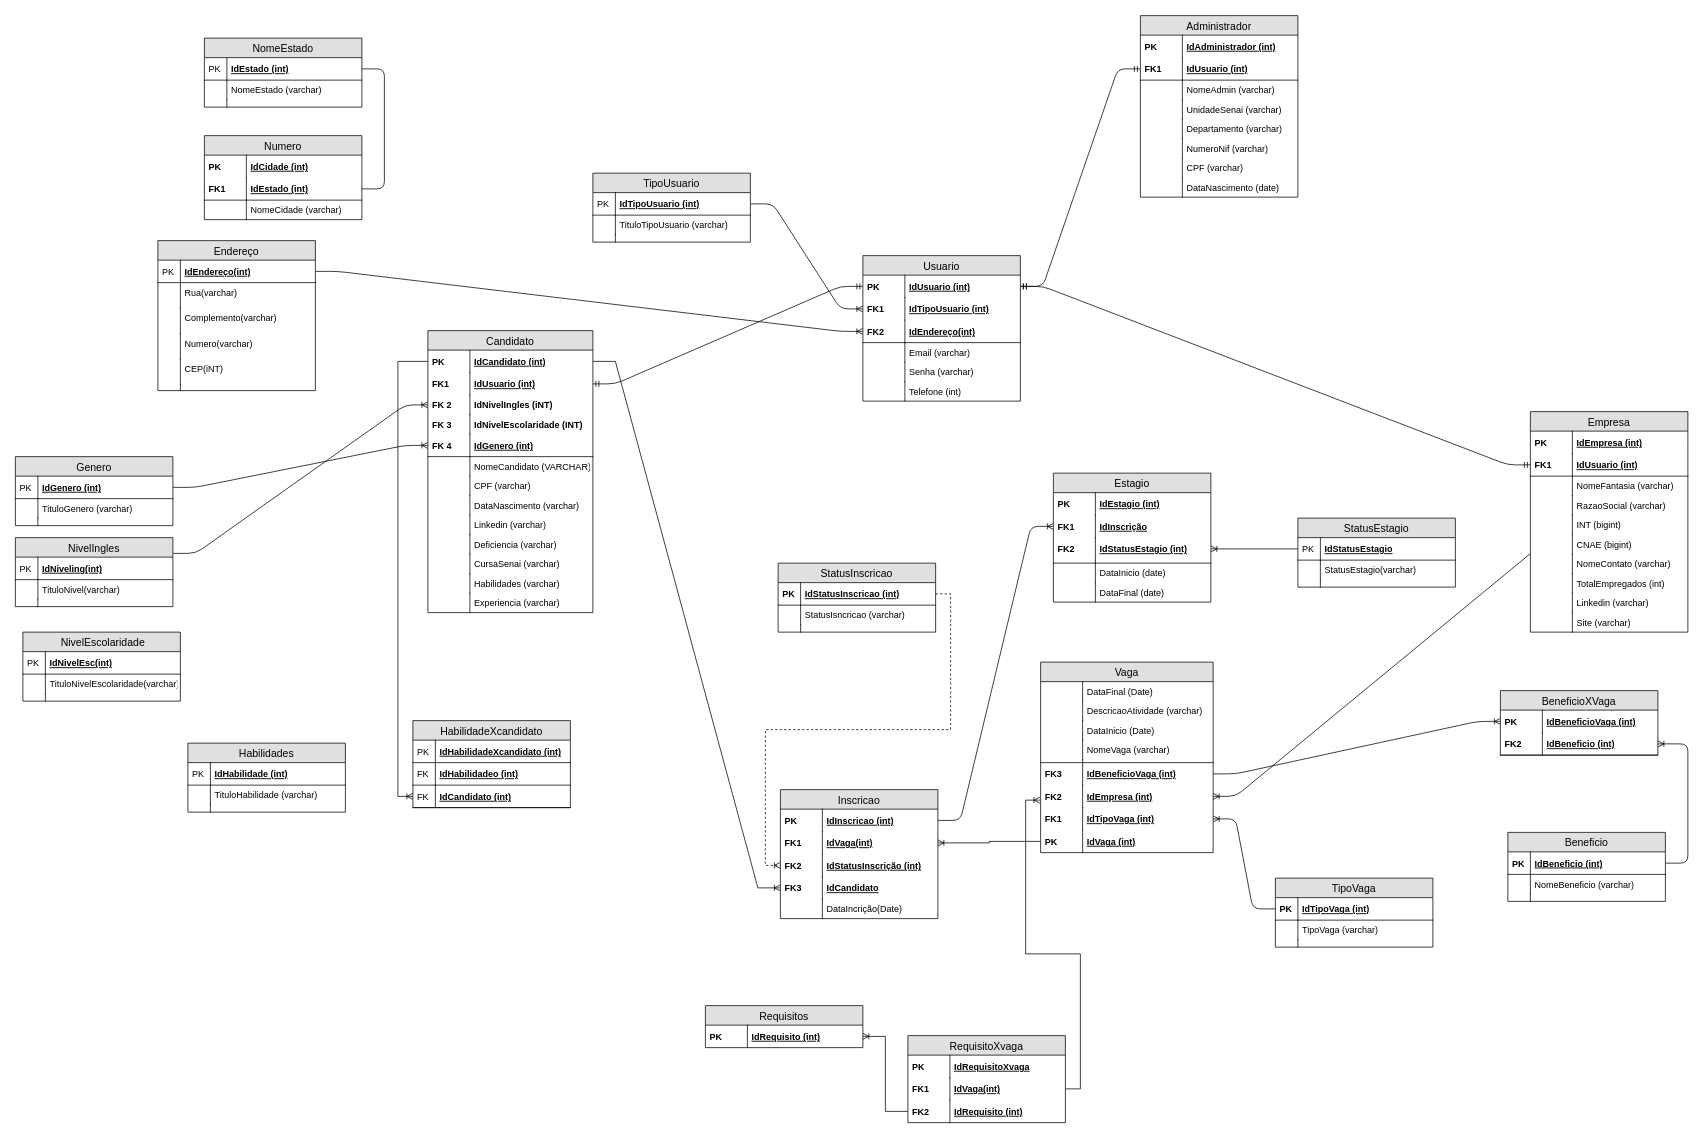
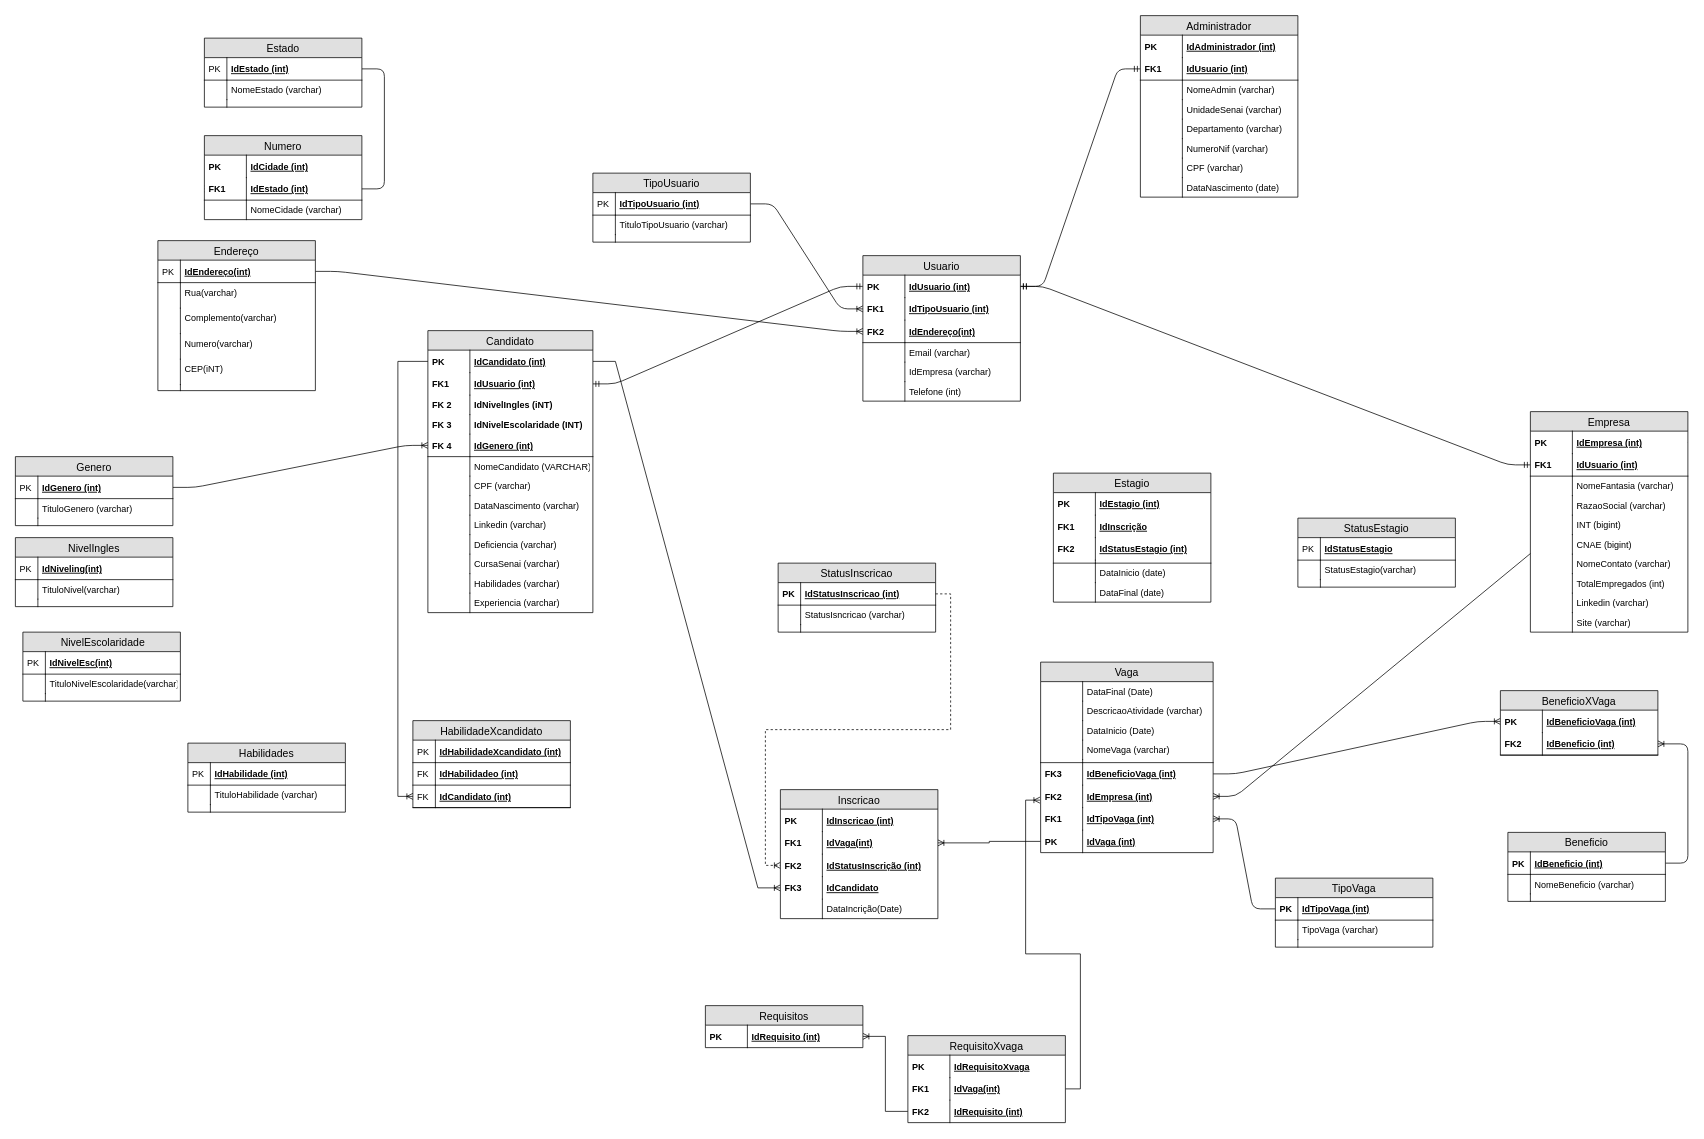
(283, 48) -> (283, 48)
(946, 372) -> (956, 372)
(300, 479) -> none
(1255, 549) -> none
(996, 673) -> none
